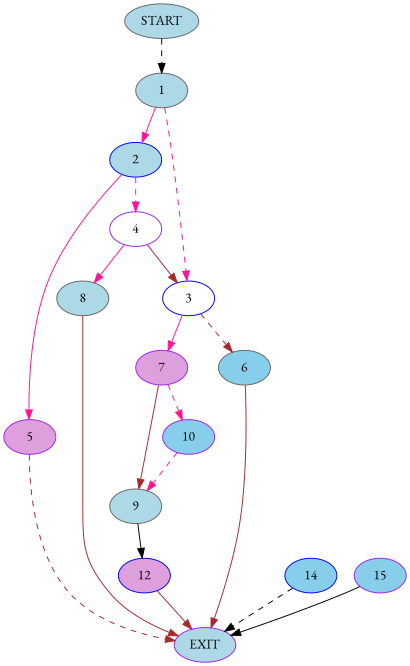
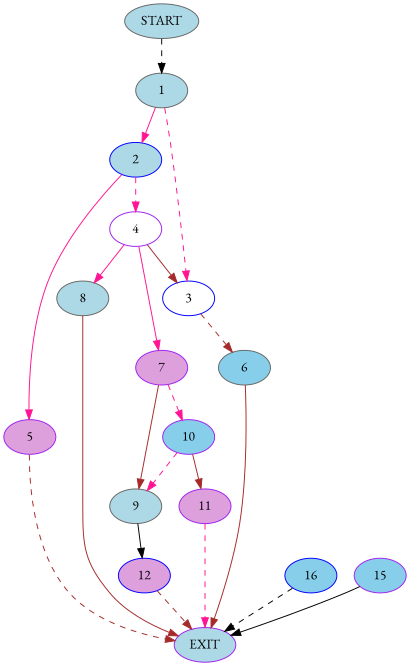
(177, 329) -> (148, 293)
none -> (205, 506)
(311, 576) -> (311, 576)
(171, 606) -> (171, 606)
